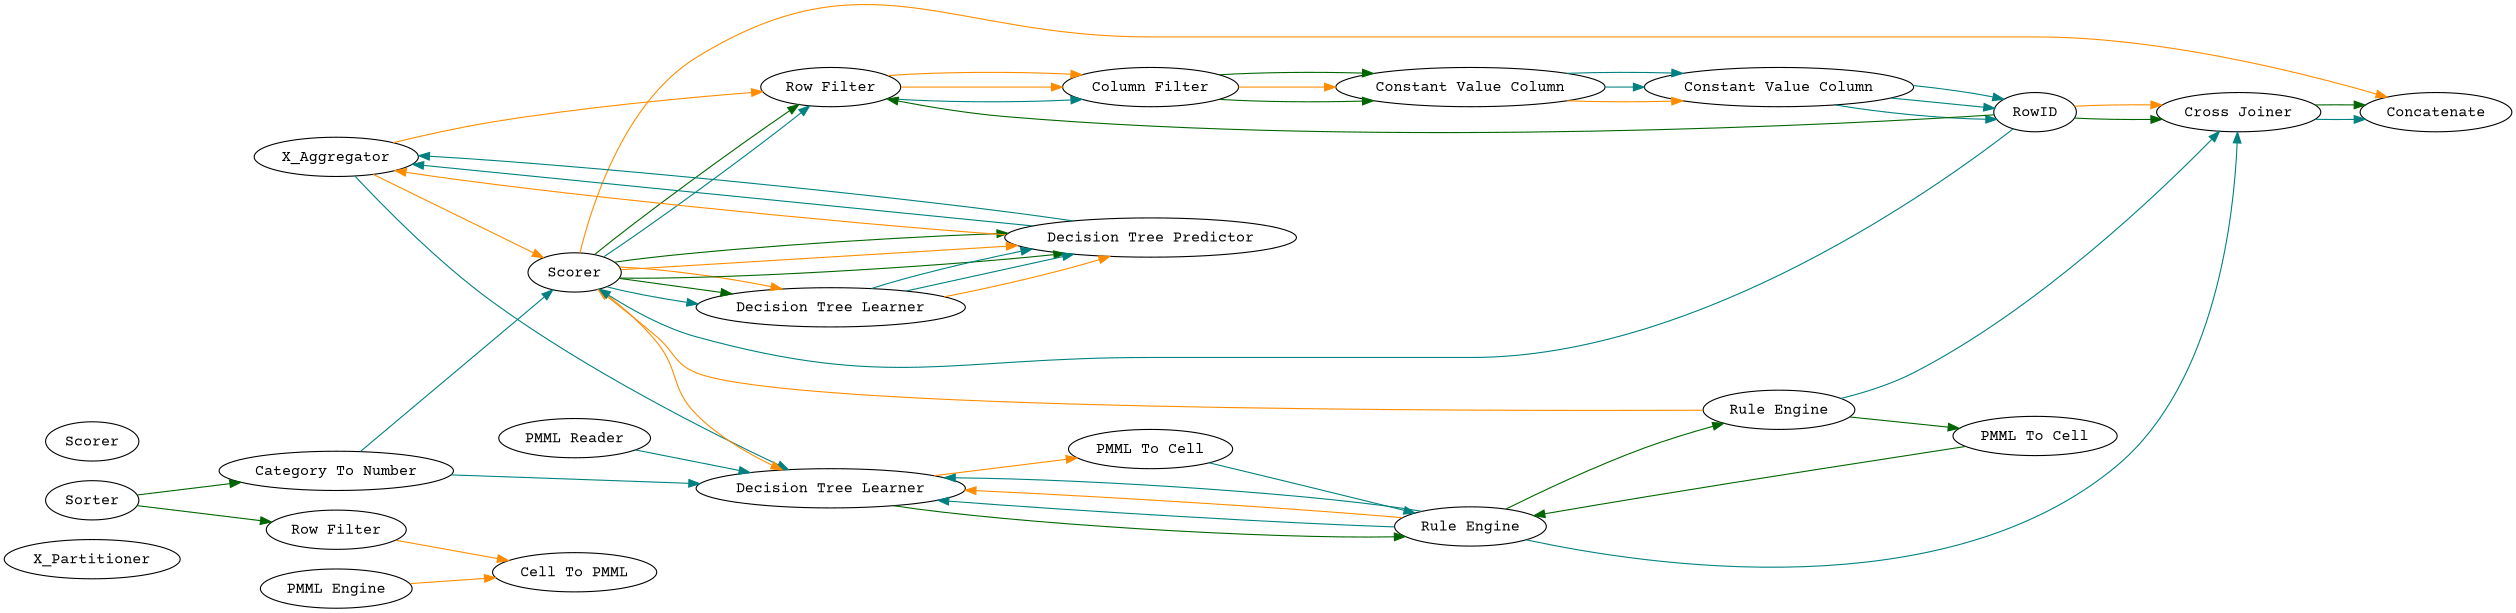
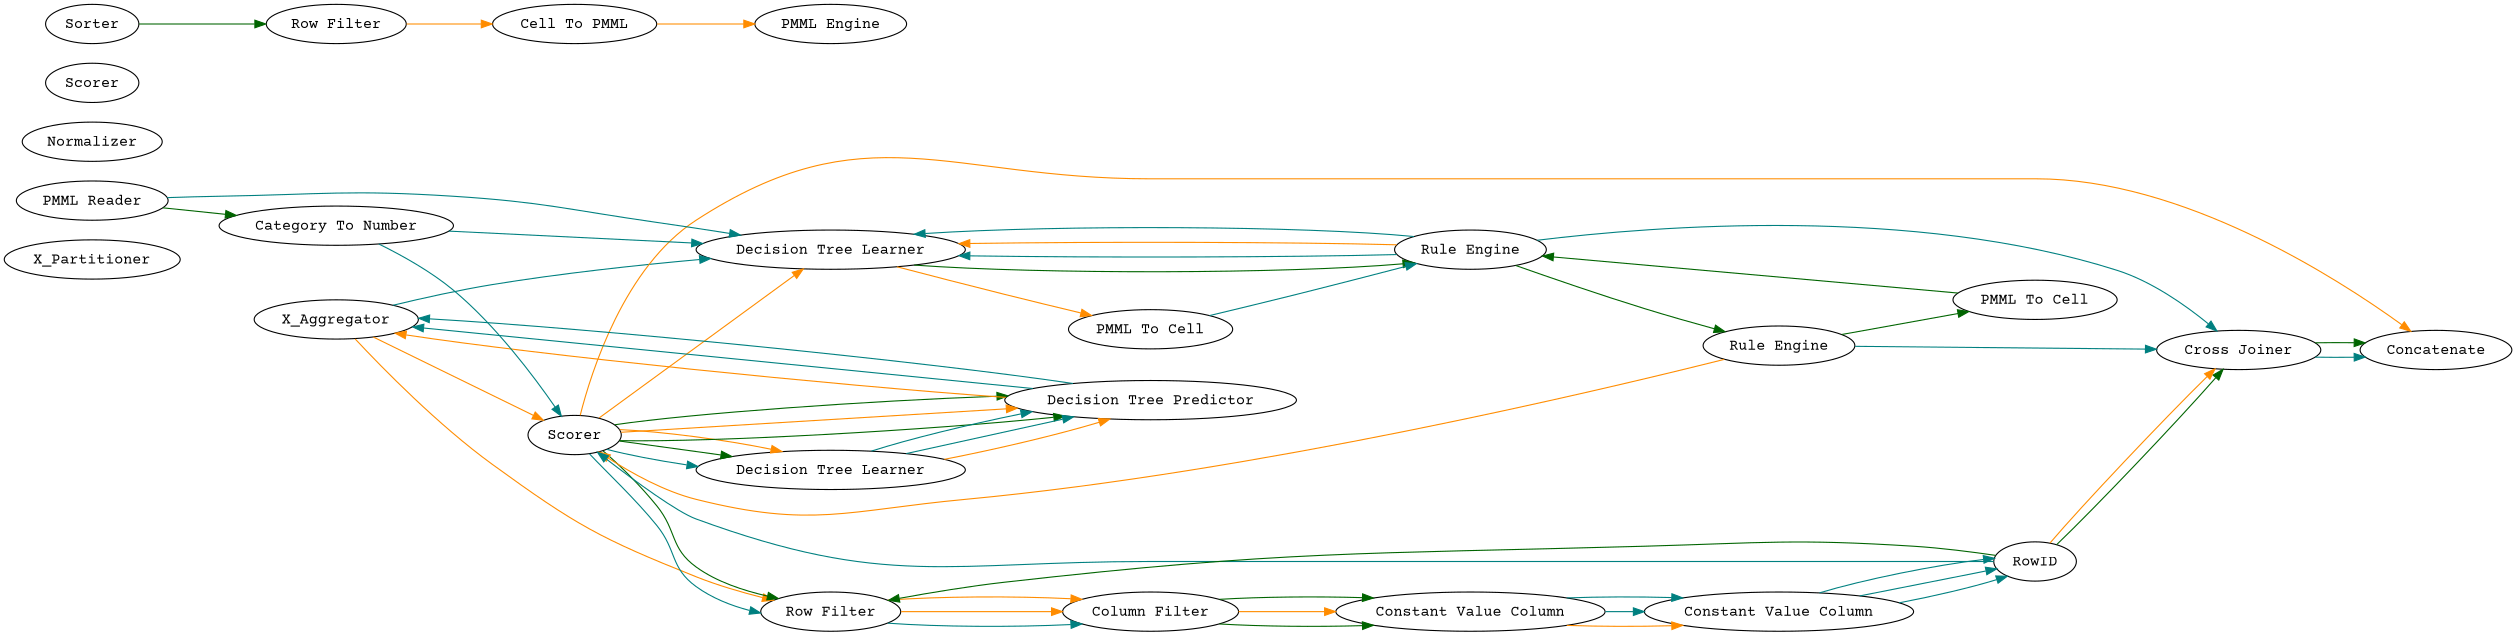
none -> (92, 142)
(184, 489) -> (194, 211)
(447, 581) -> (700, 24)
